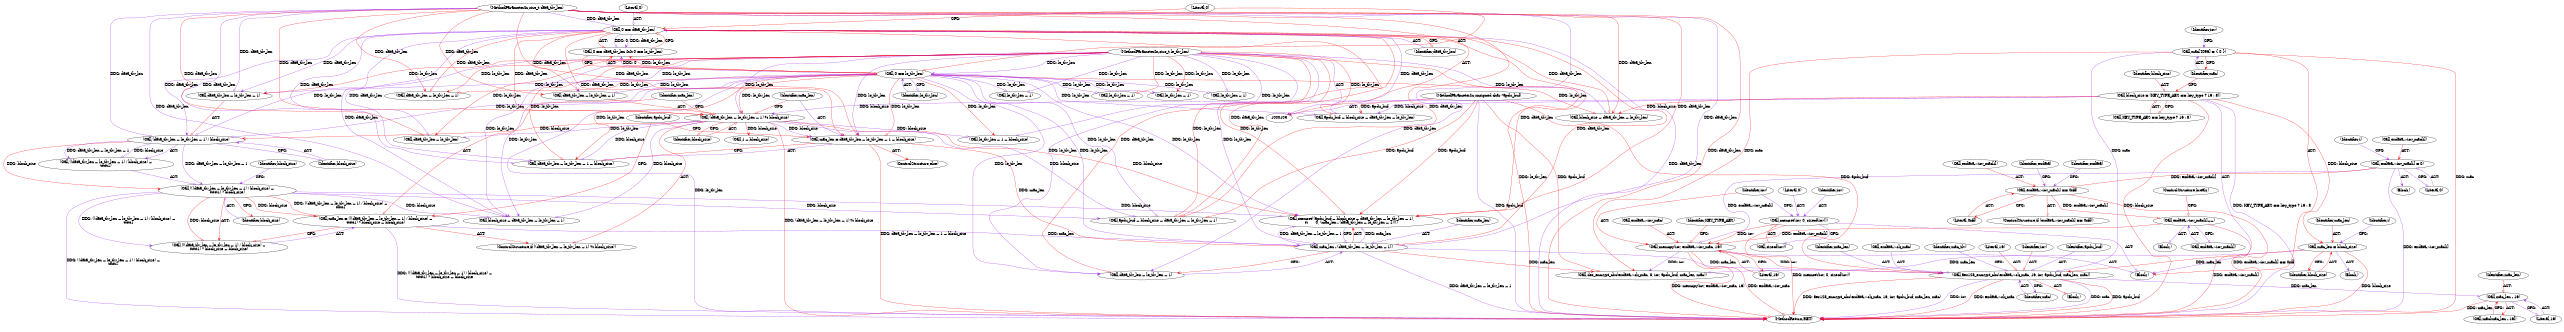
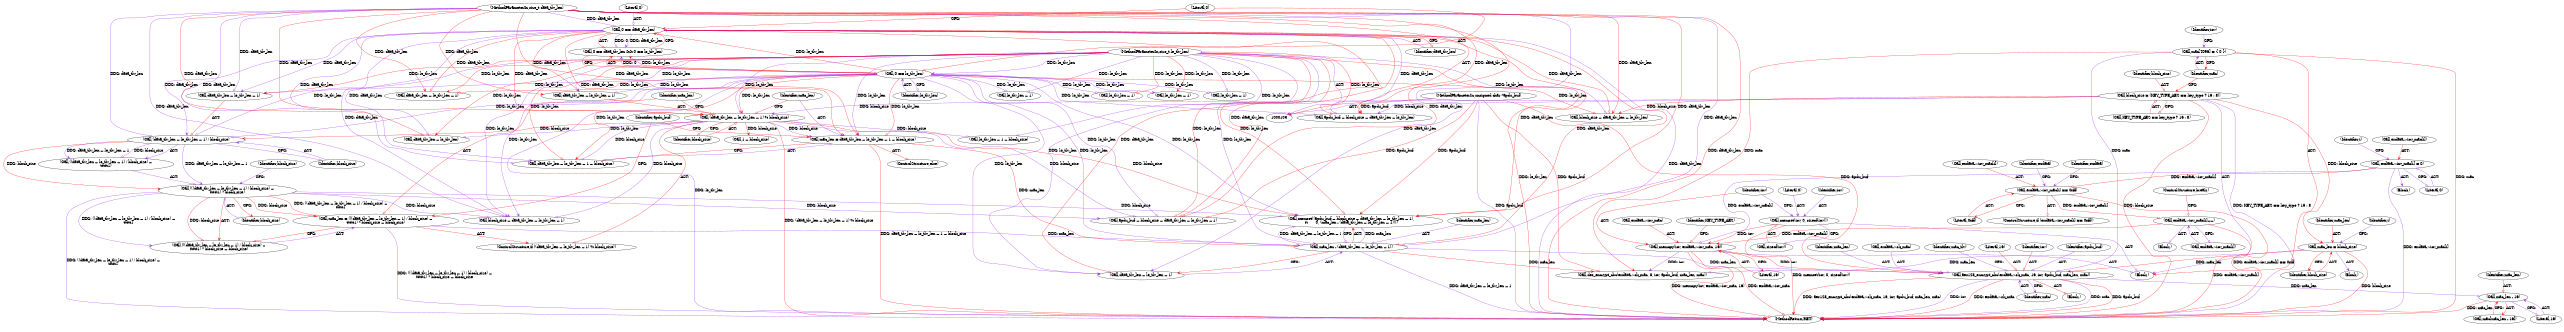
none -> (1154, 17)
(958, 99) -> (771, 52)
(890, 151) -> (890, 151)
